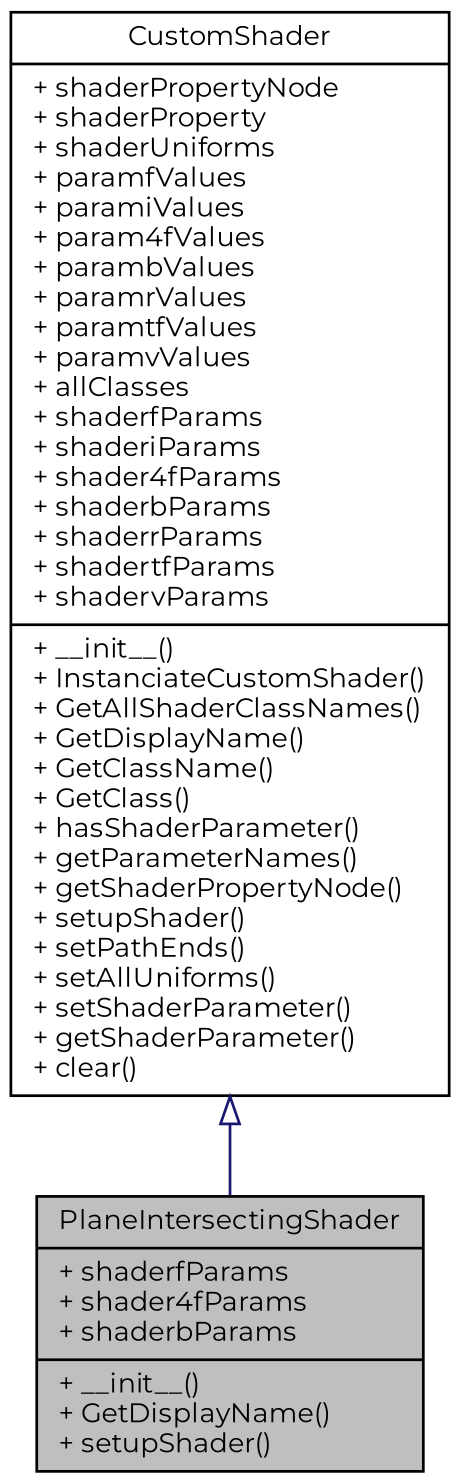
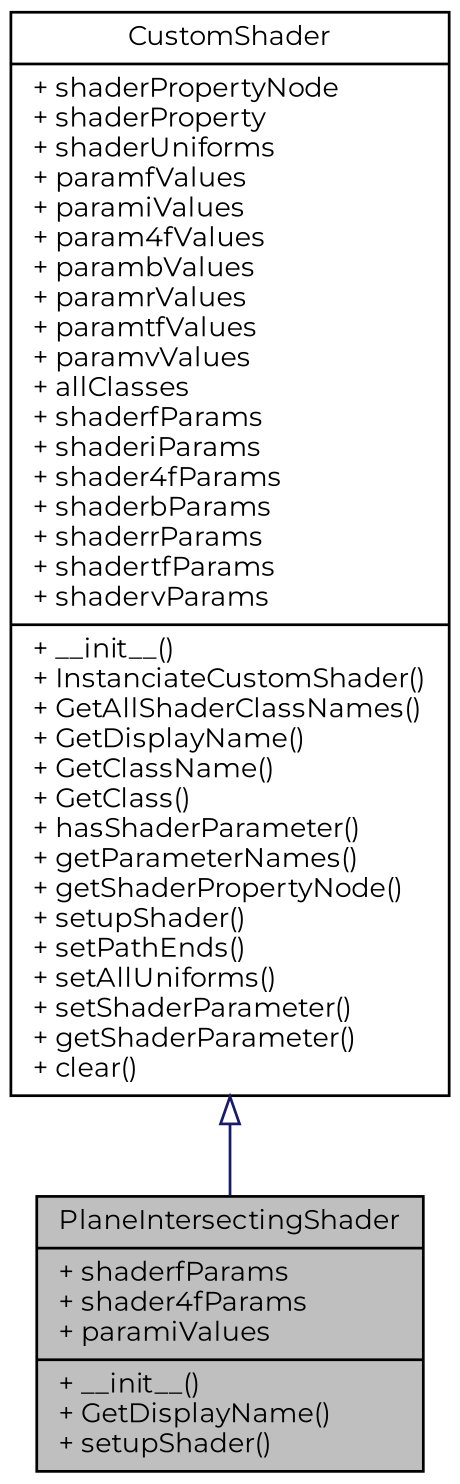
(178, 1333) -> (166, 1333)
